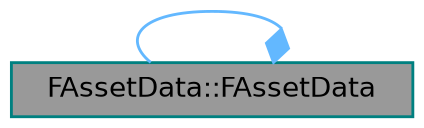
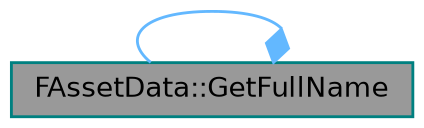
(212, 90) -> (212, 90)
